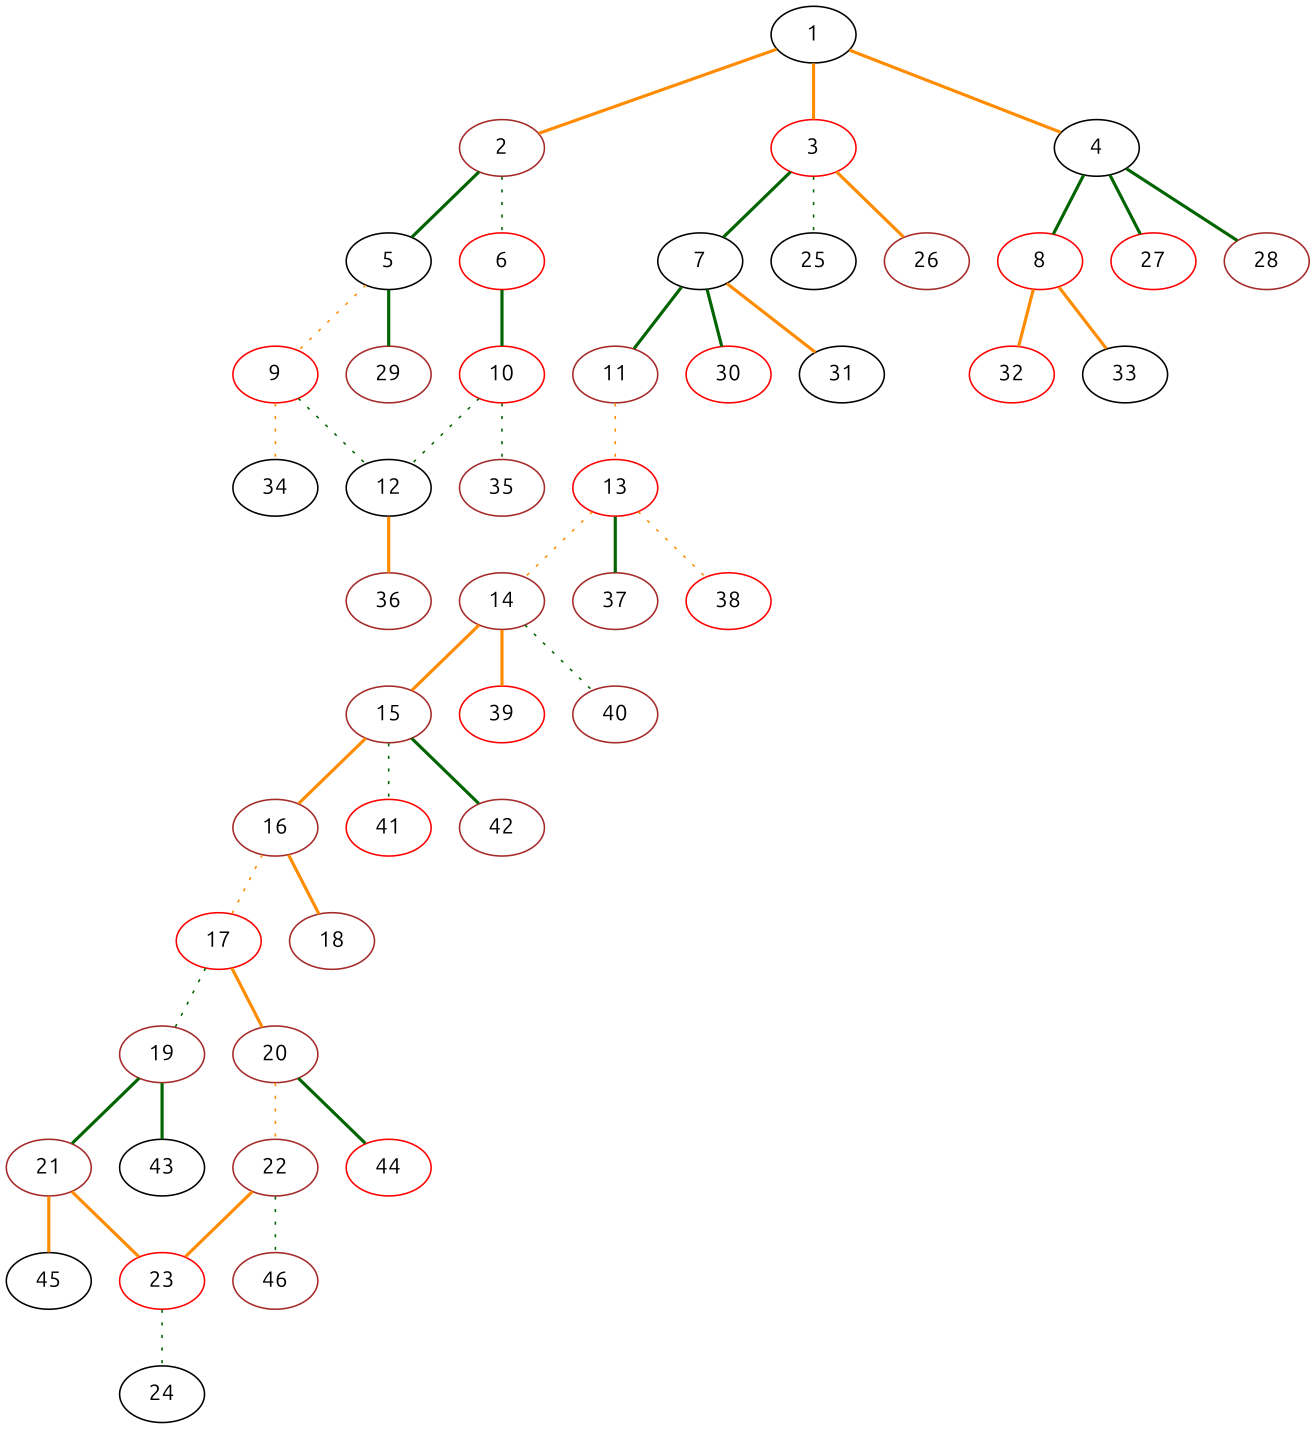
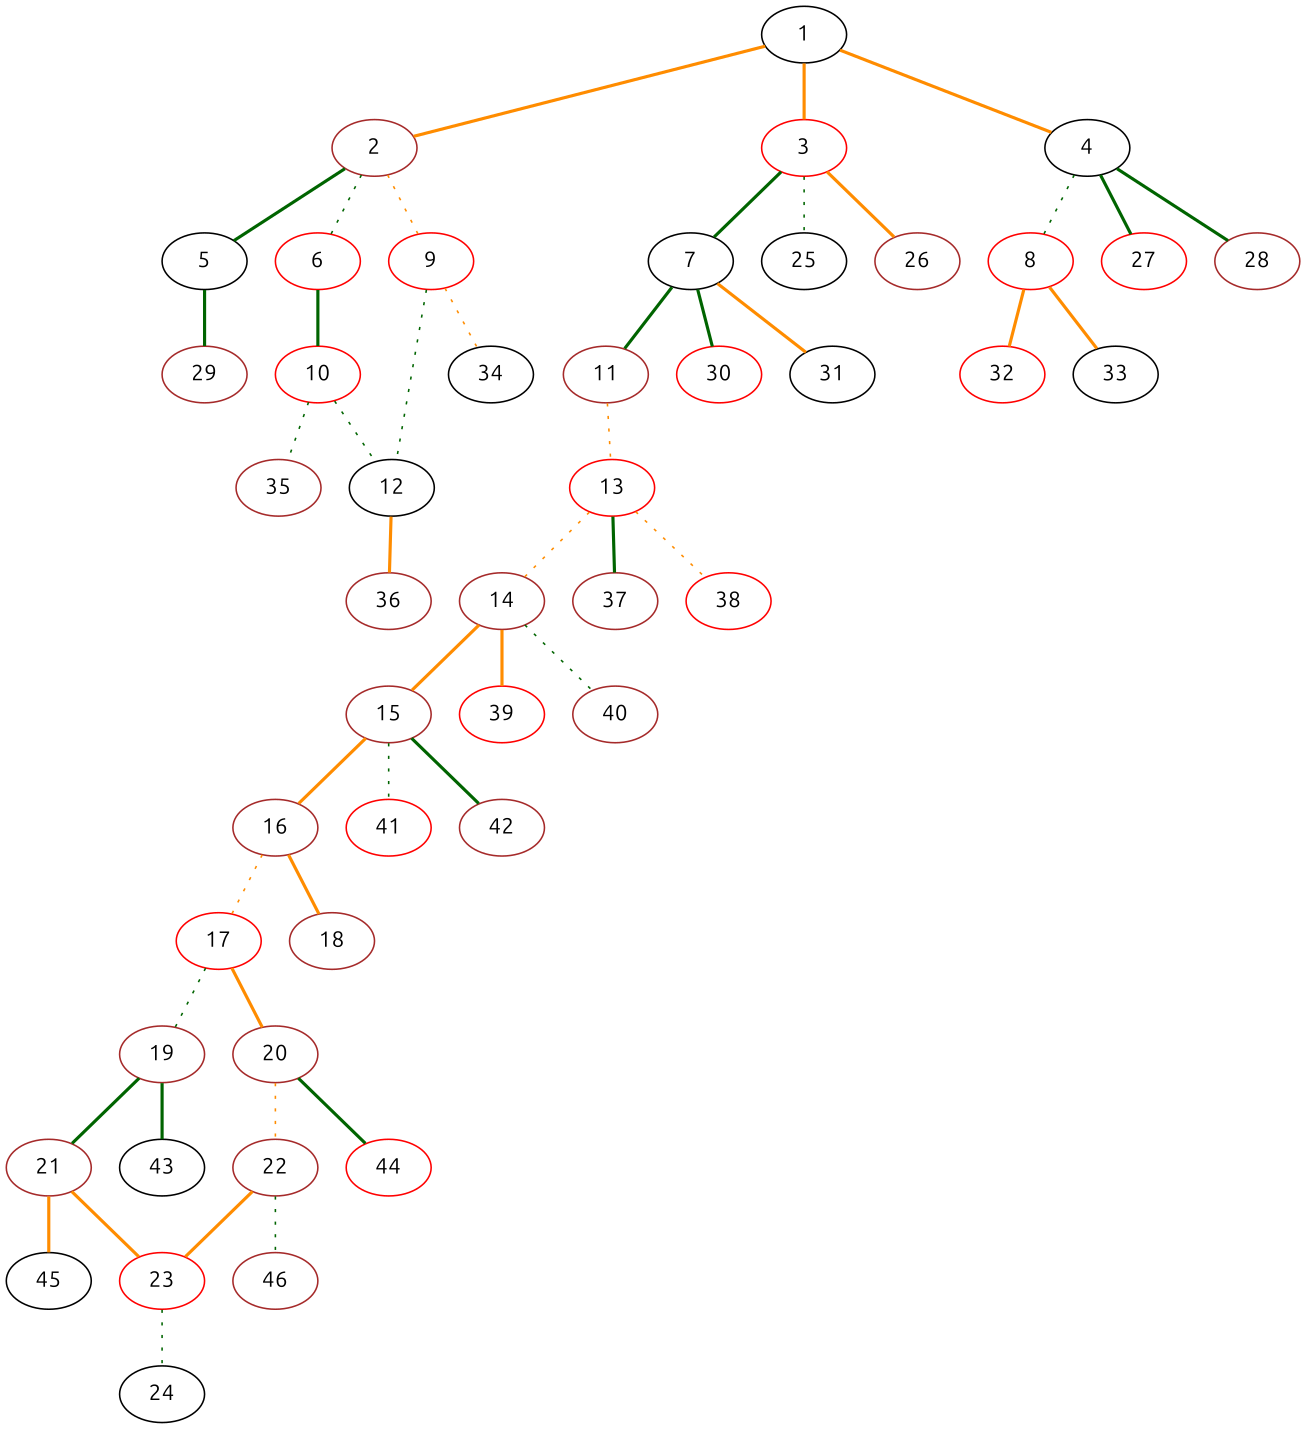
(1068, 205) -> (1059, 205)
(332, 318) -> (403, 205)
